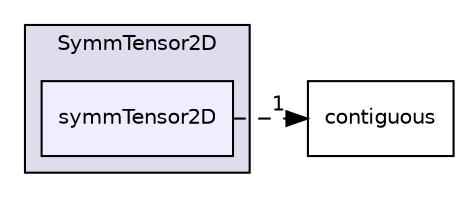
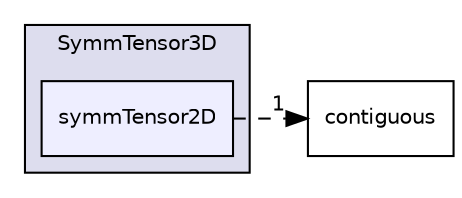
(137, 45) -> (137, 45)
